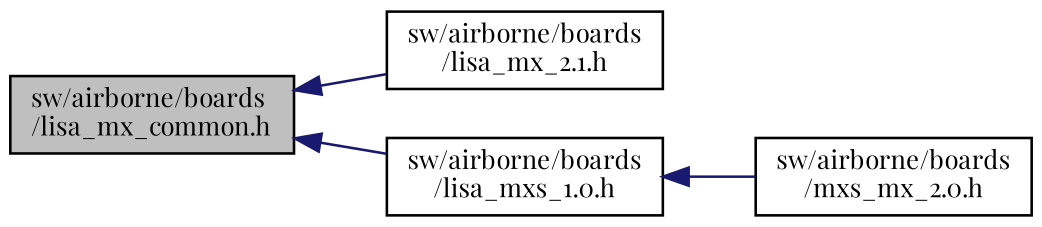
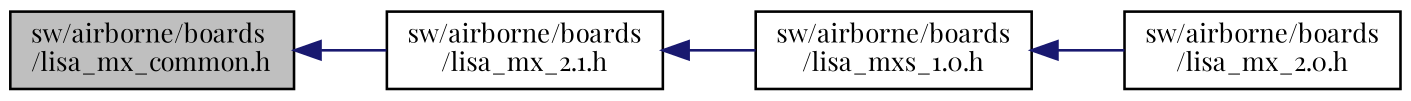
(353, 148) -> (722, 50)
(894, 177) -> (1263, 50)
